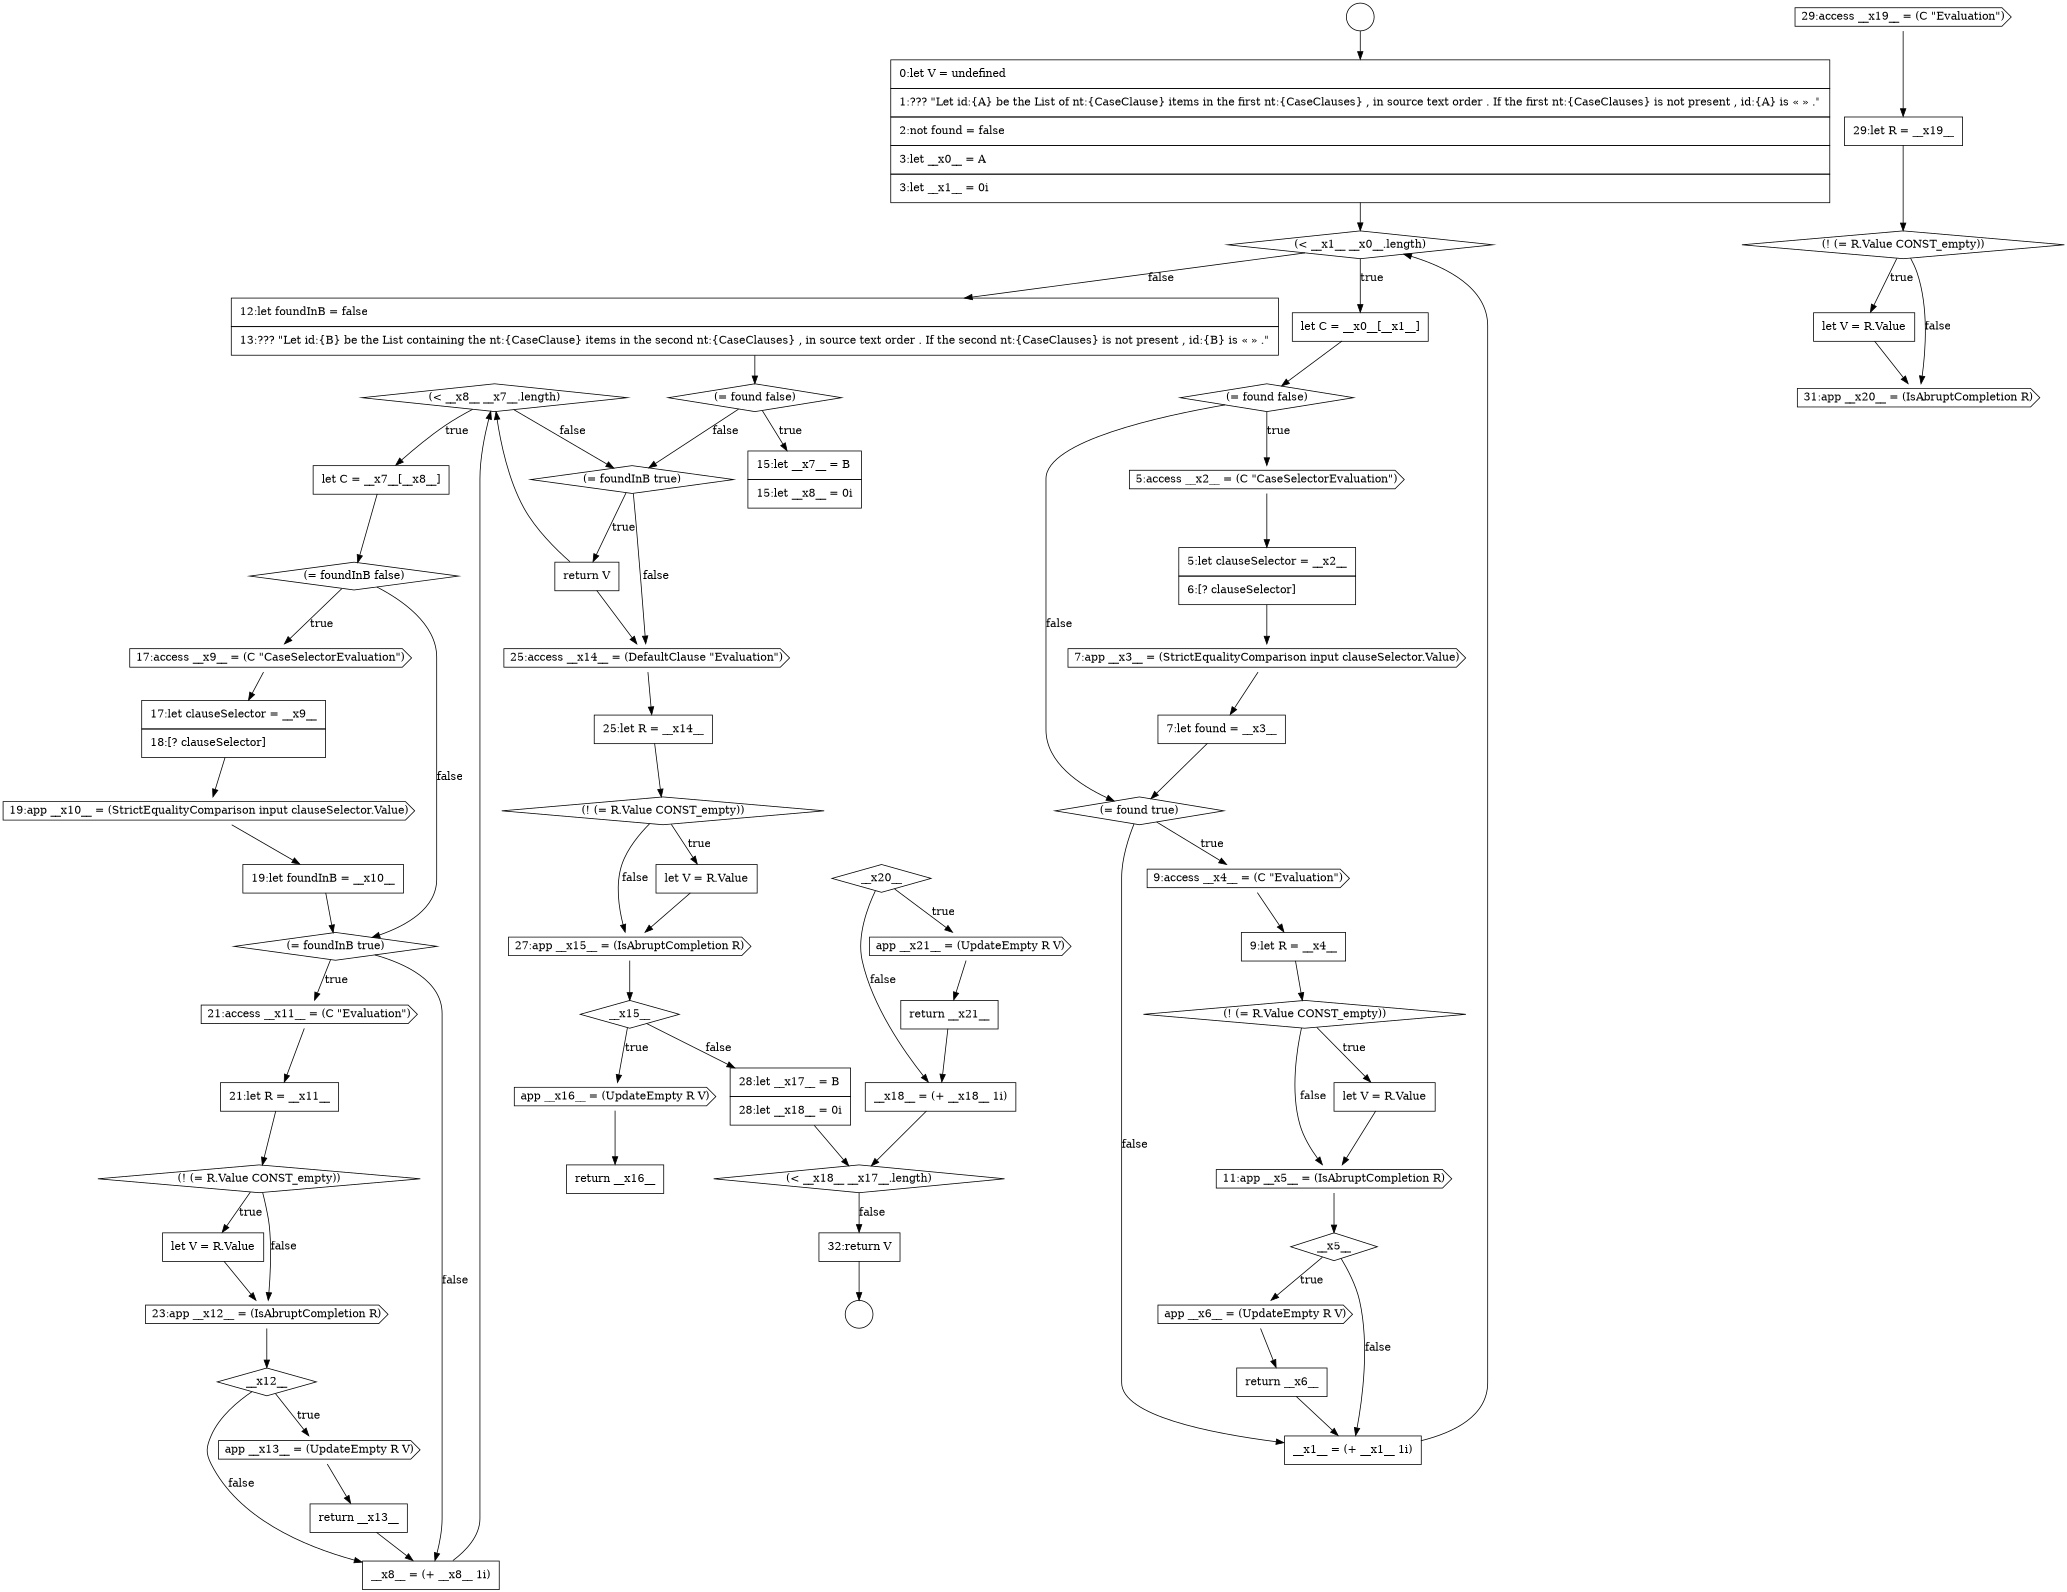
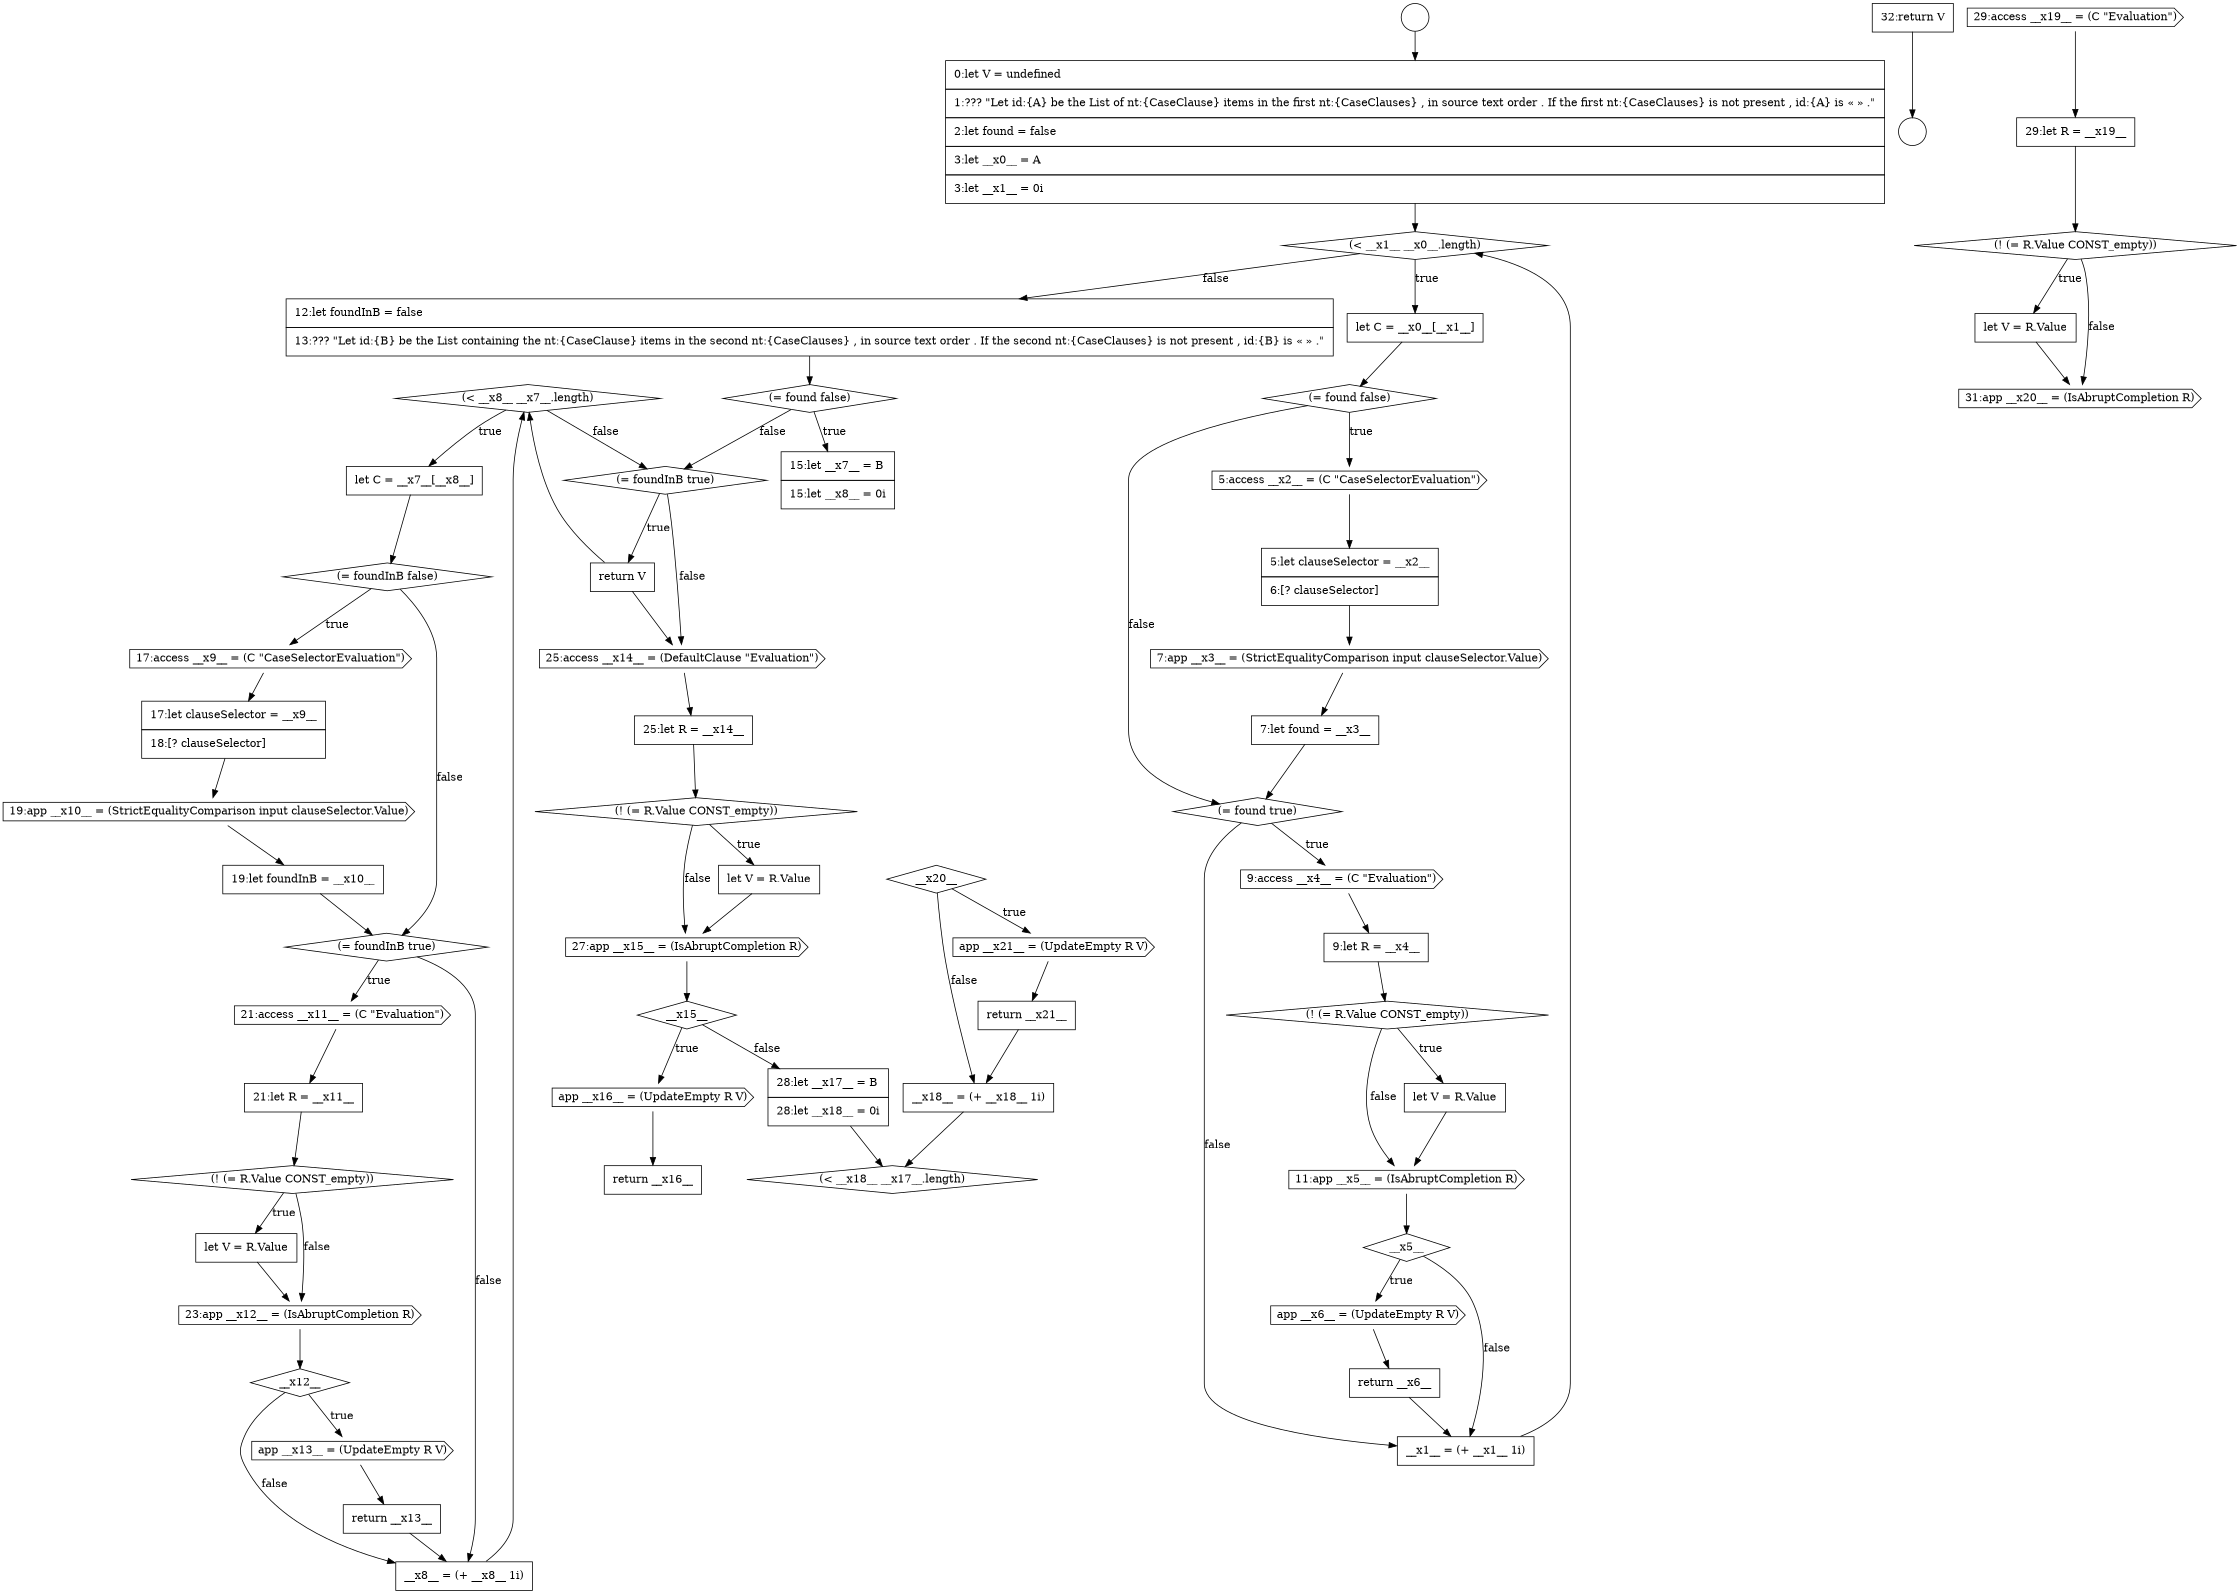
(952, 131) -> (1005, 132)
(859, 1209) -> none
